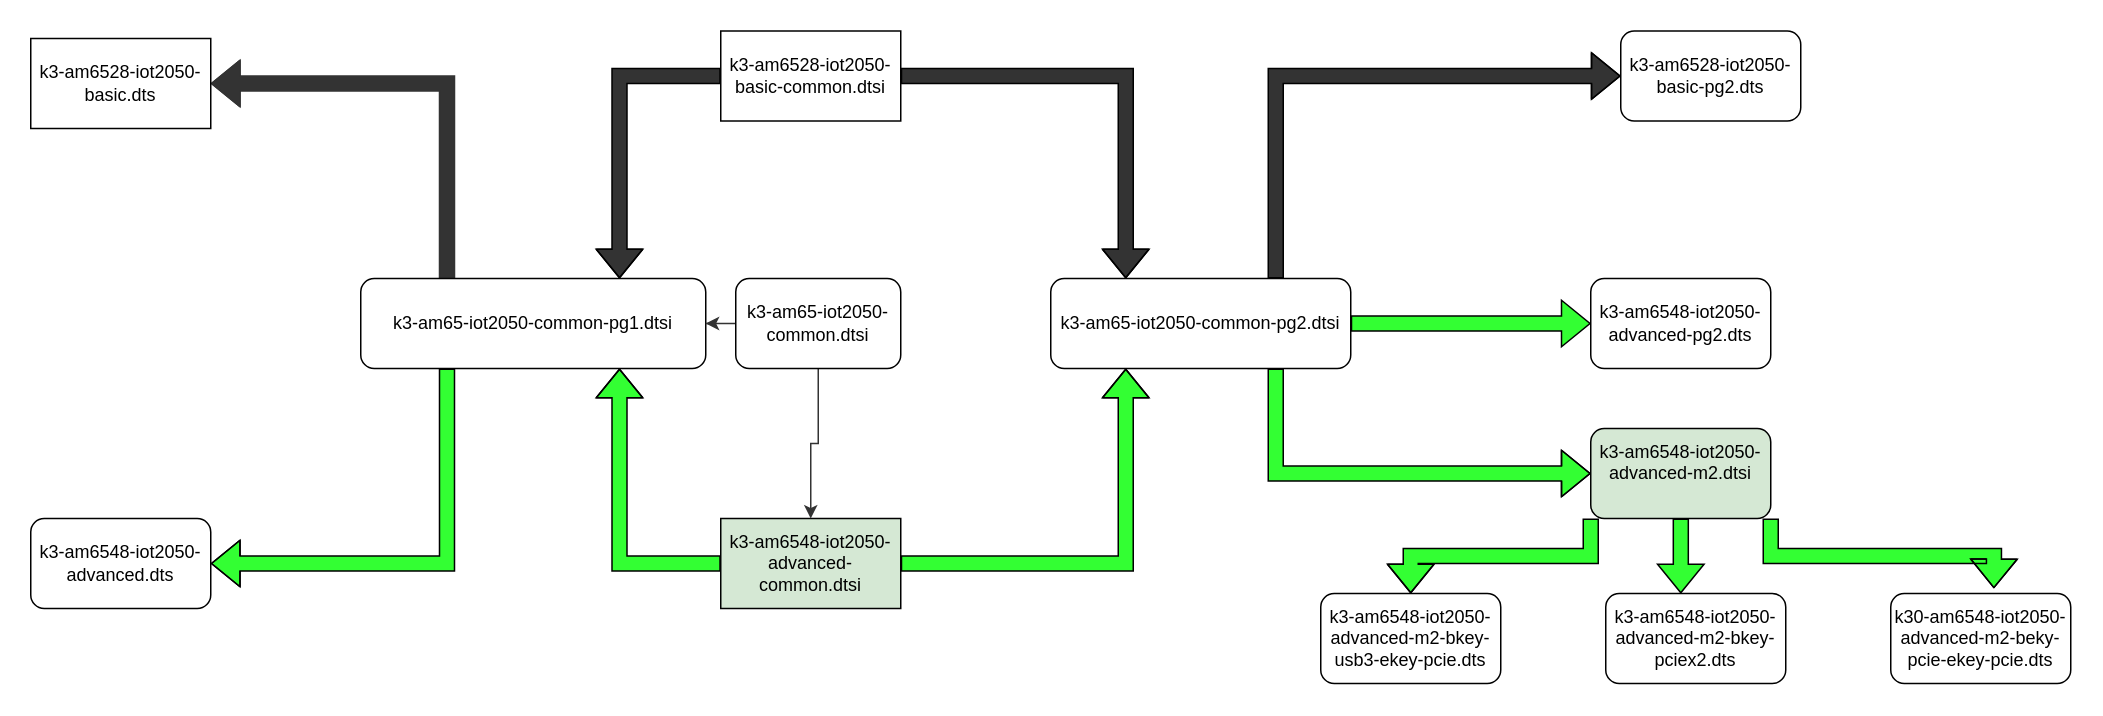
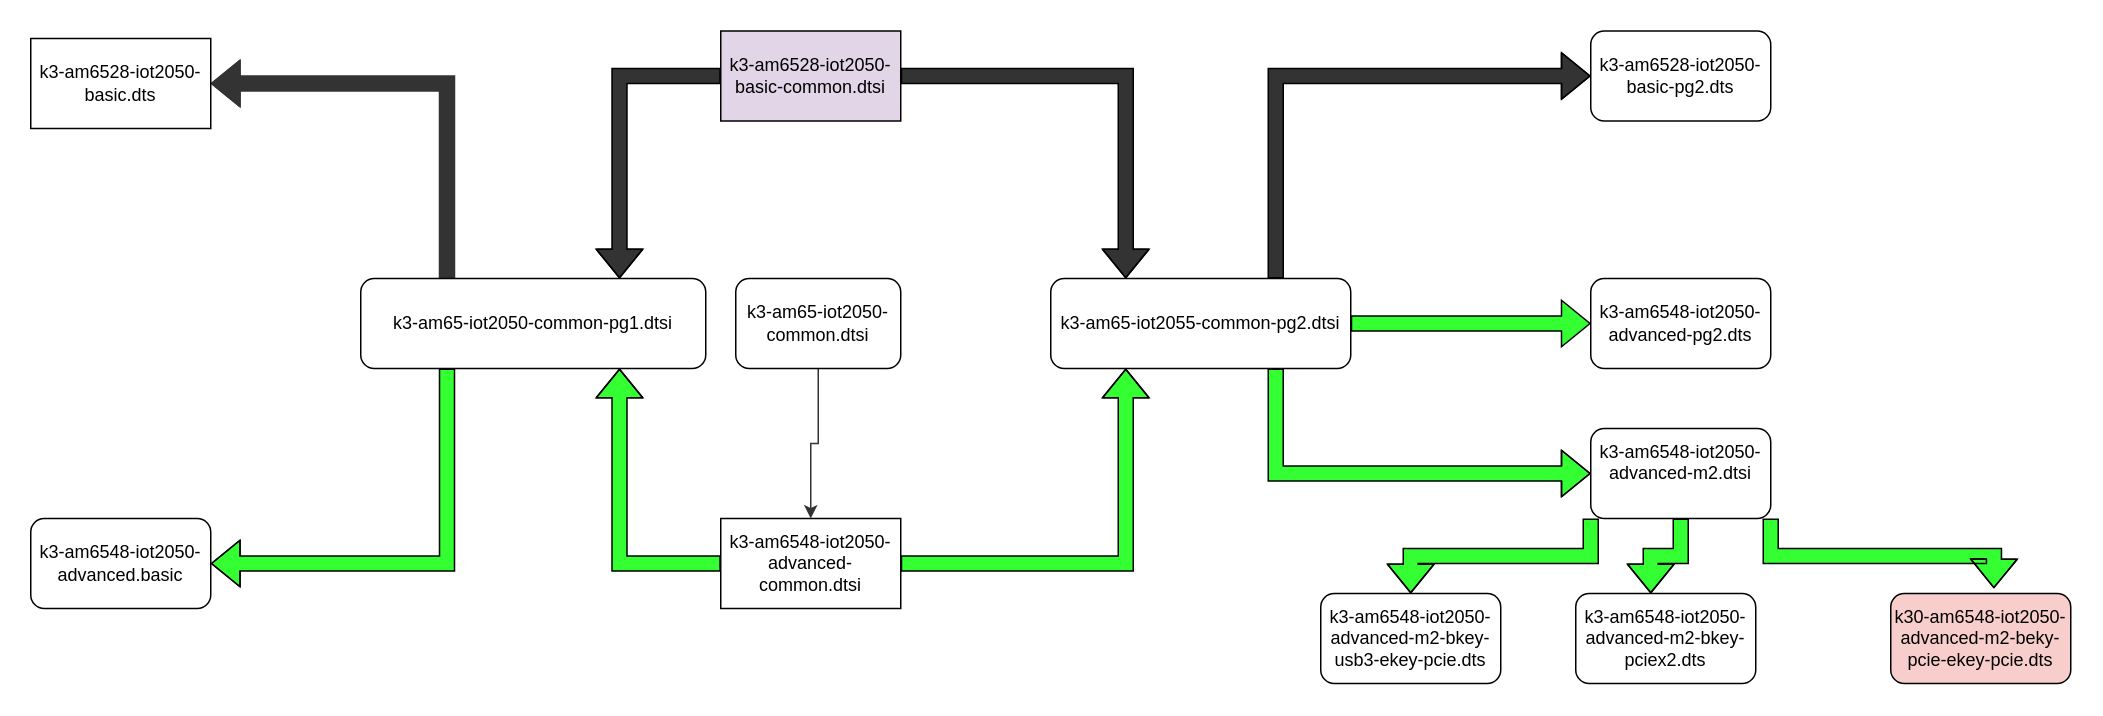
(811, 76) -> (811, 76)
(1711, 76) -> (1681, 76)
(716, 323) -> none
(1201, 323) -> (1201, 323)
(1681, 473) -> (1681, 473)
(121, 563) -> (121, 563)
(811, 563) -> (811, 563)
(1696, 638) -> (1666, 638)
(1981, 638) -> (1981, 638)
